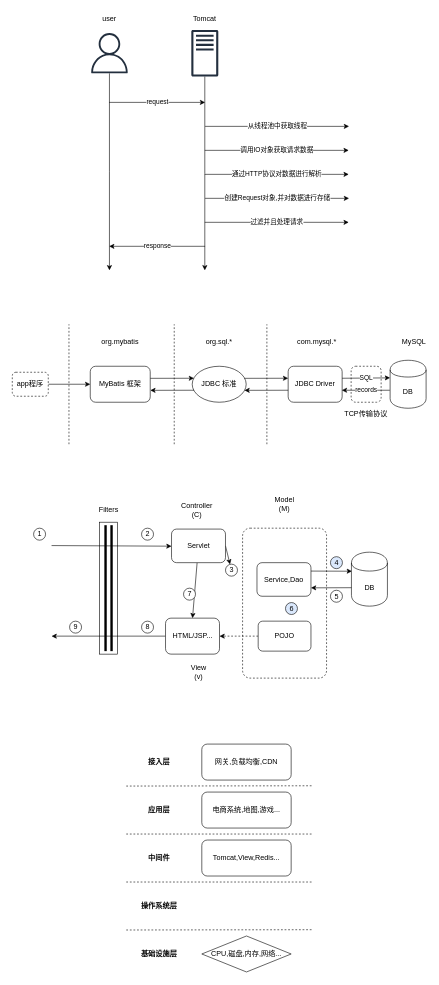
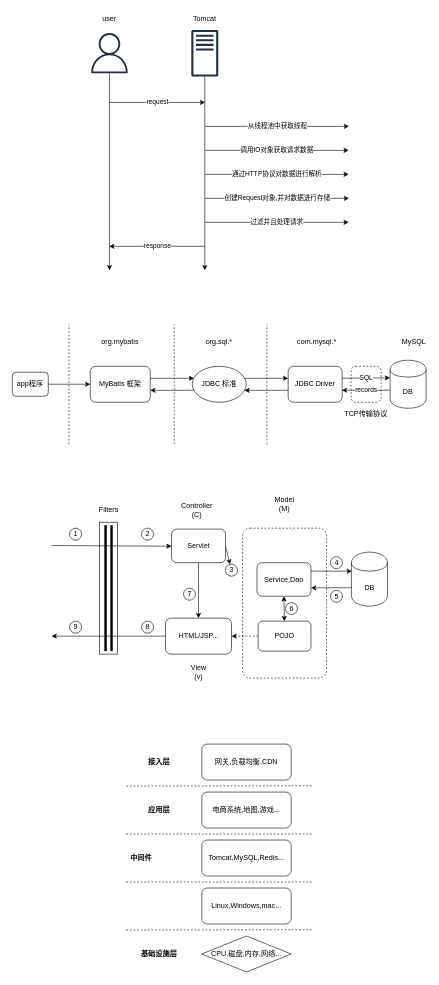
(30, 384) -> (30, 384)
(40, 534) -> (76, 534)
(337, 563) -> (337, 563)
(292, 609) -> (292, 609)
none -> (284, 616)
(193, 636) -> (199, 636)
(159, 858) -> (141, 858)
(247, 858) -> (247, 858)
(159, 906) -> none
none -> (247, 906)
